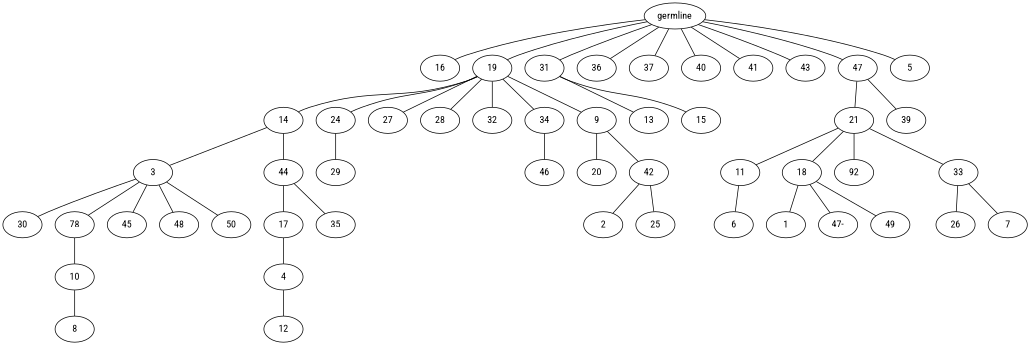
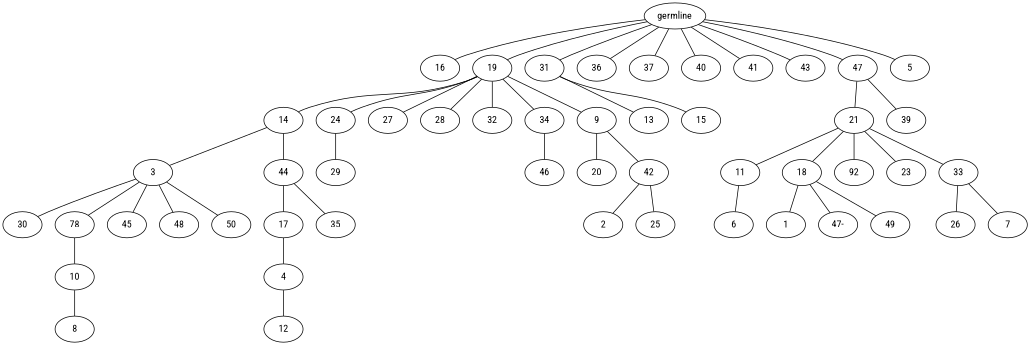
none -> (906, 173)
